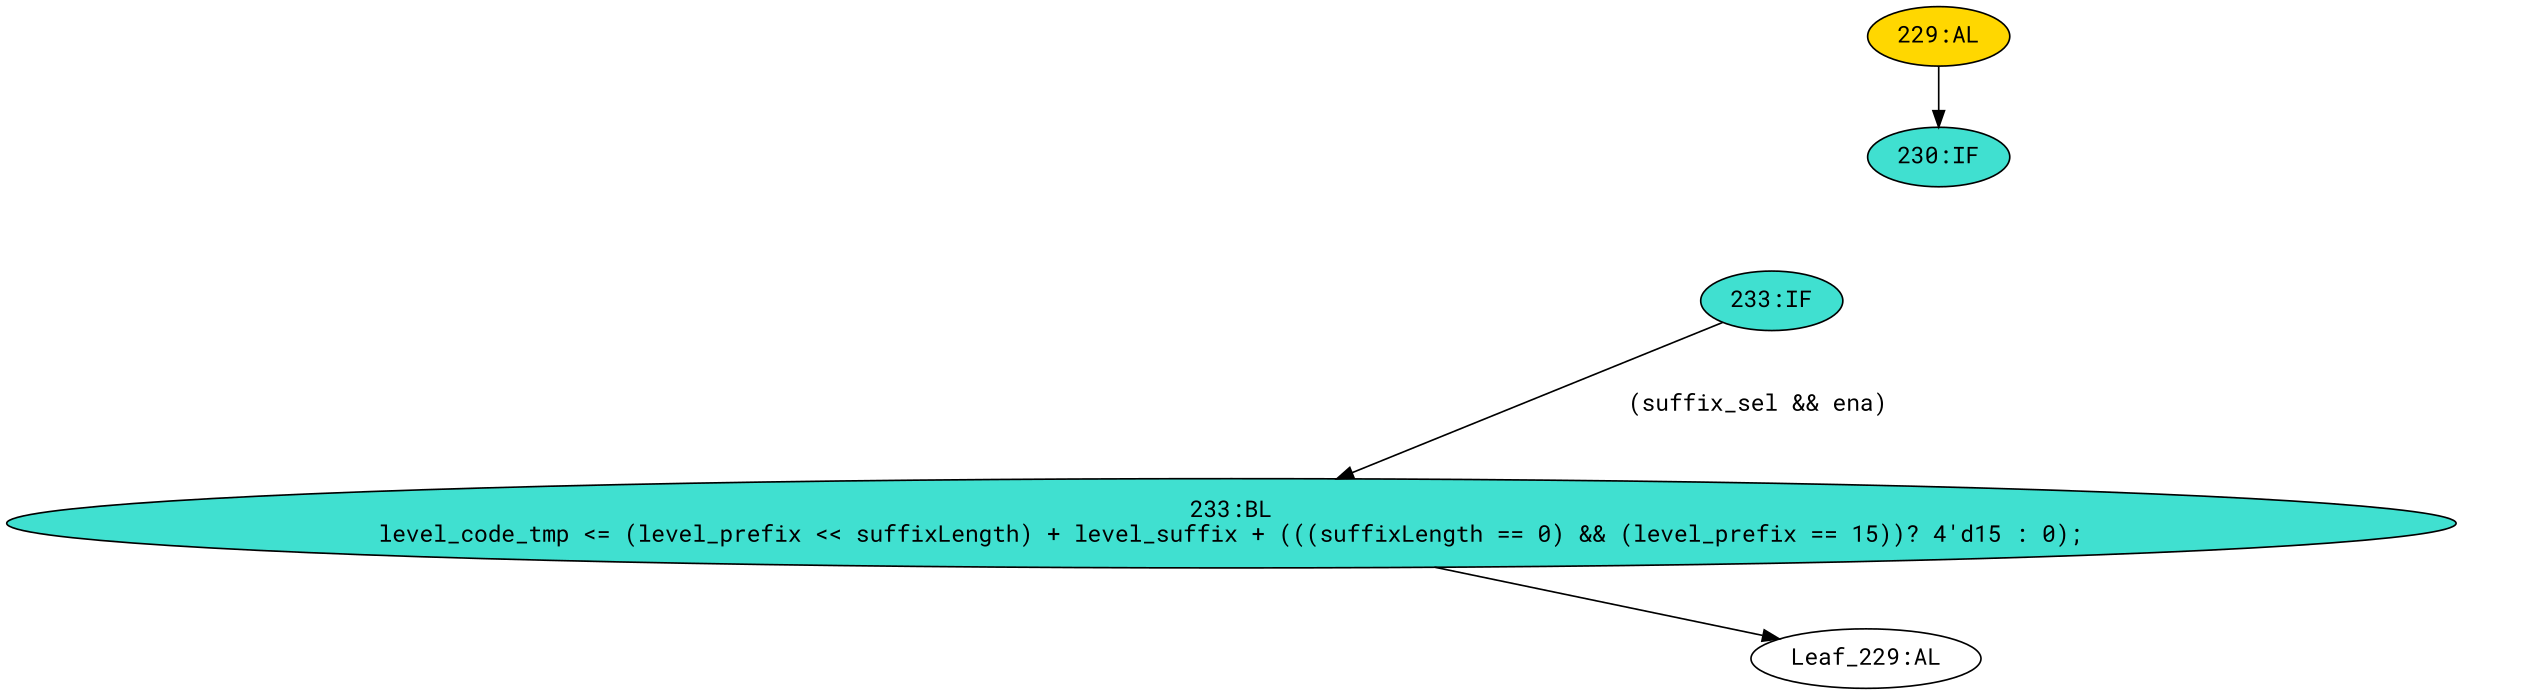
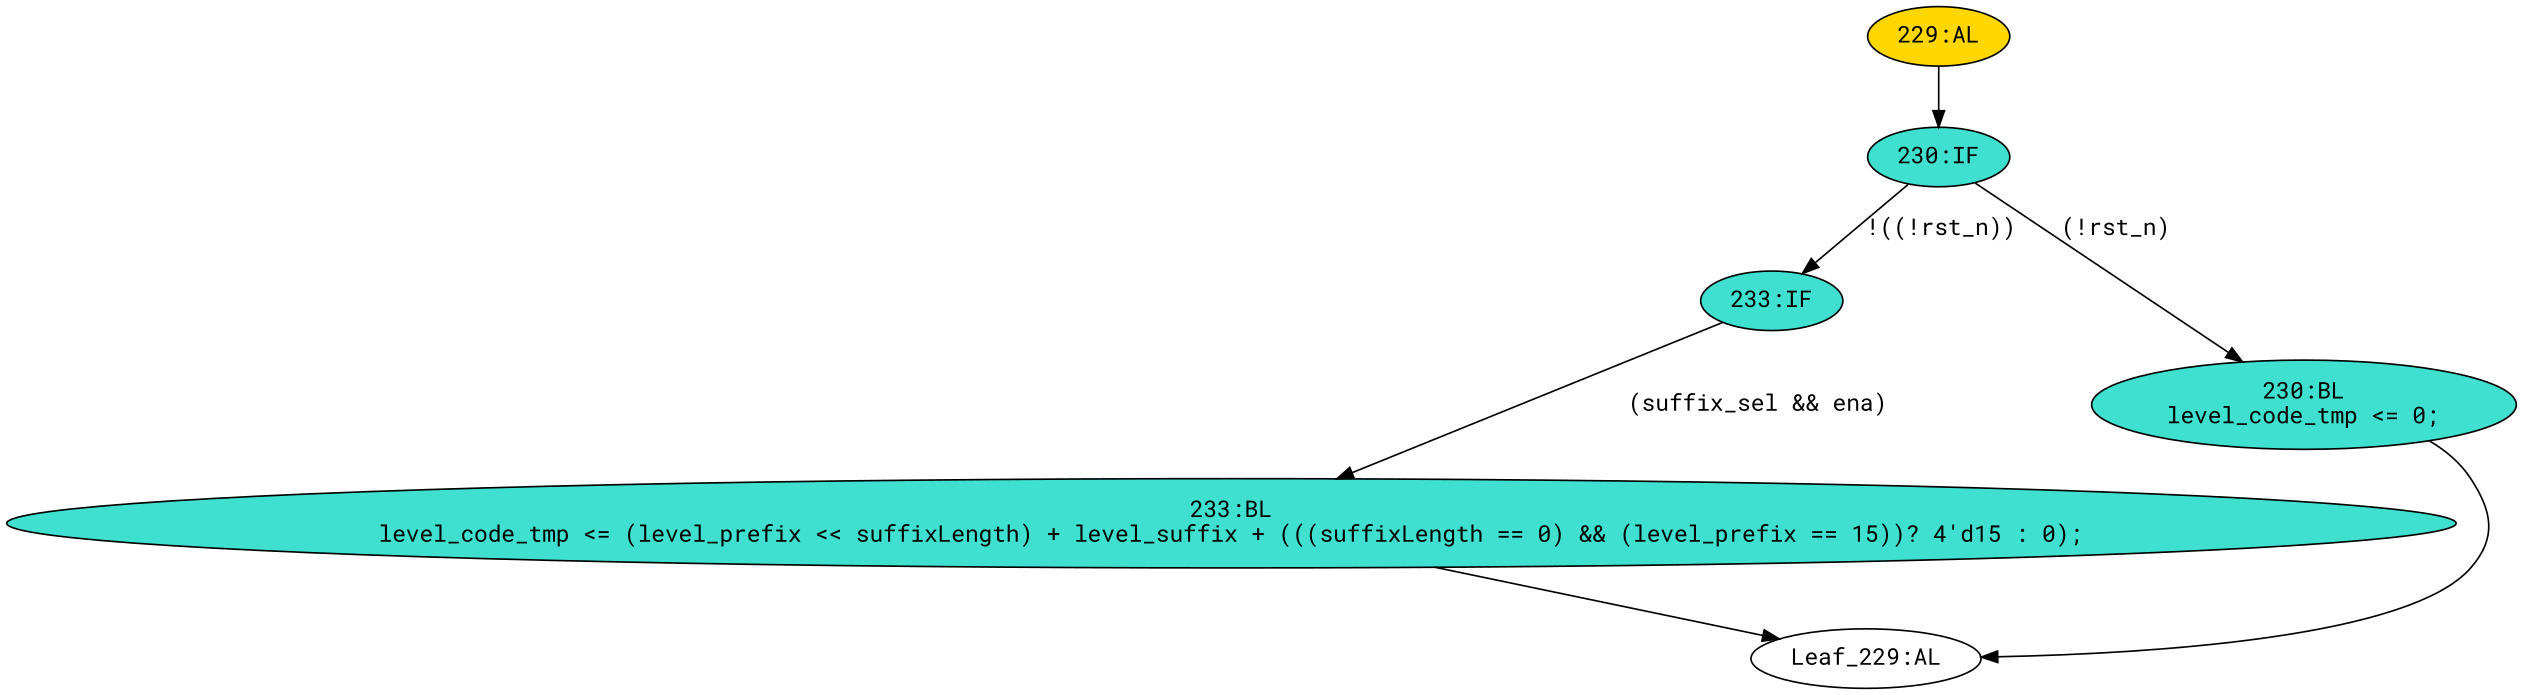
none -> (1862, 224)
none -> (2304, 405)
